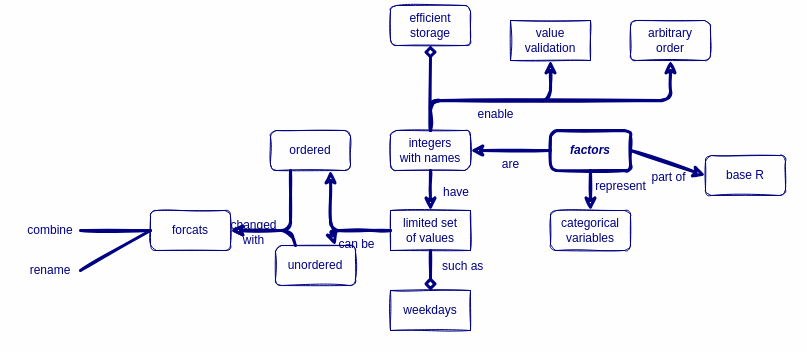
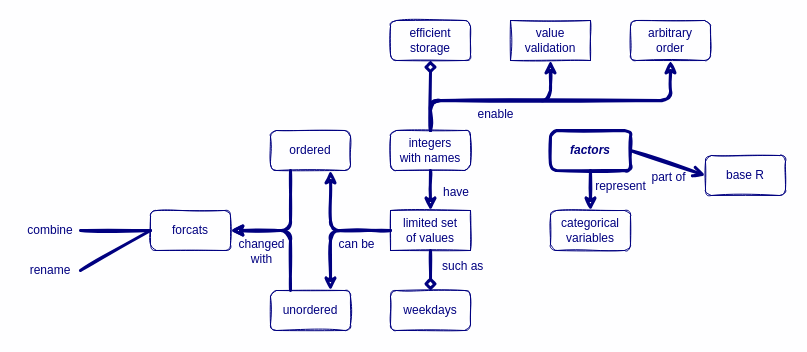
(431, 26) -> (431, 41)
(514, 151) -> none
(693, 171) -> (693, 171)
(316, 266) -> (311, 311)
(431, 311) -> (431, 311)
